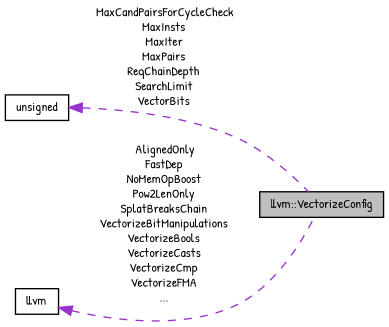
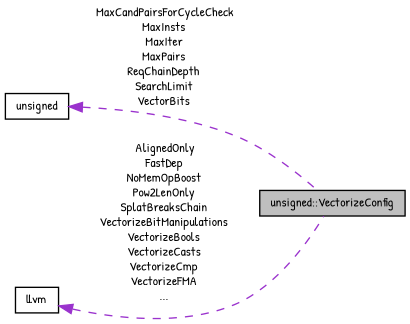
(322, 205) -> (332, 203)
